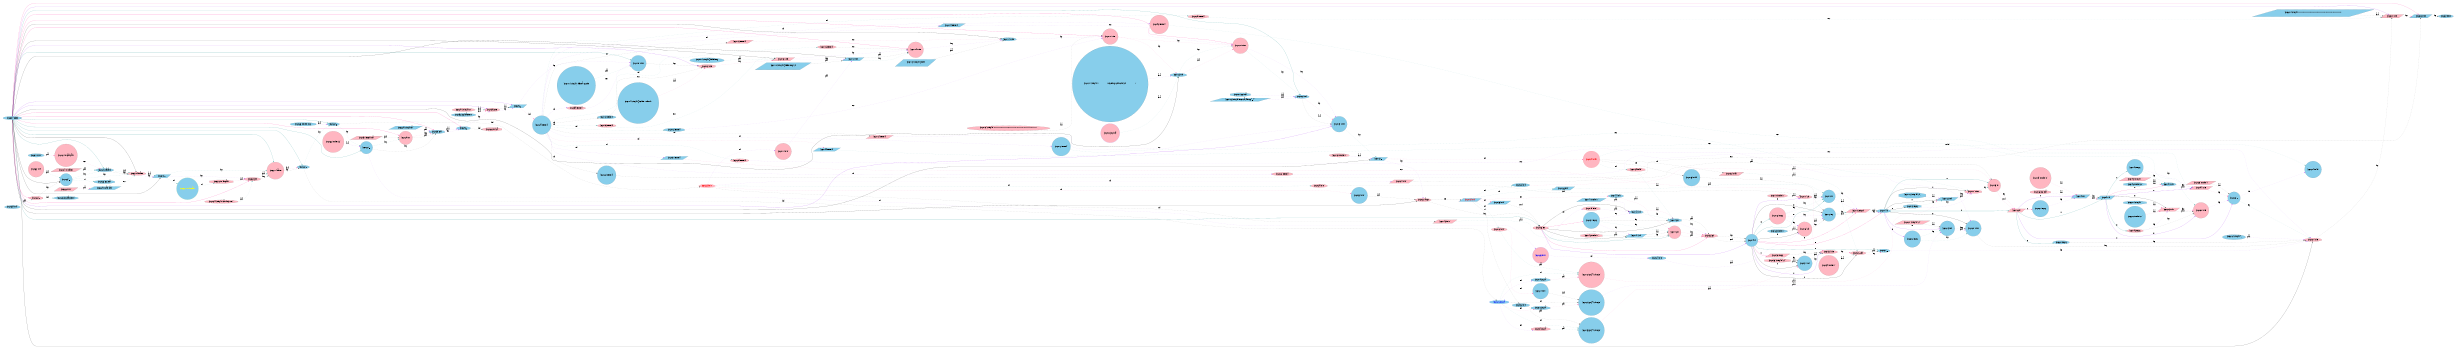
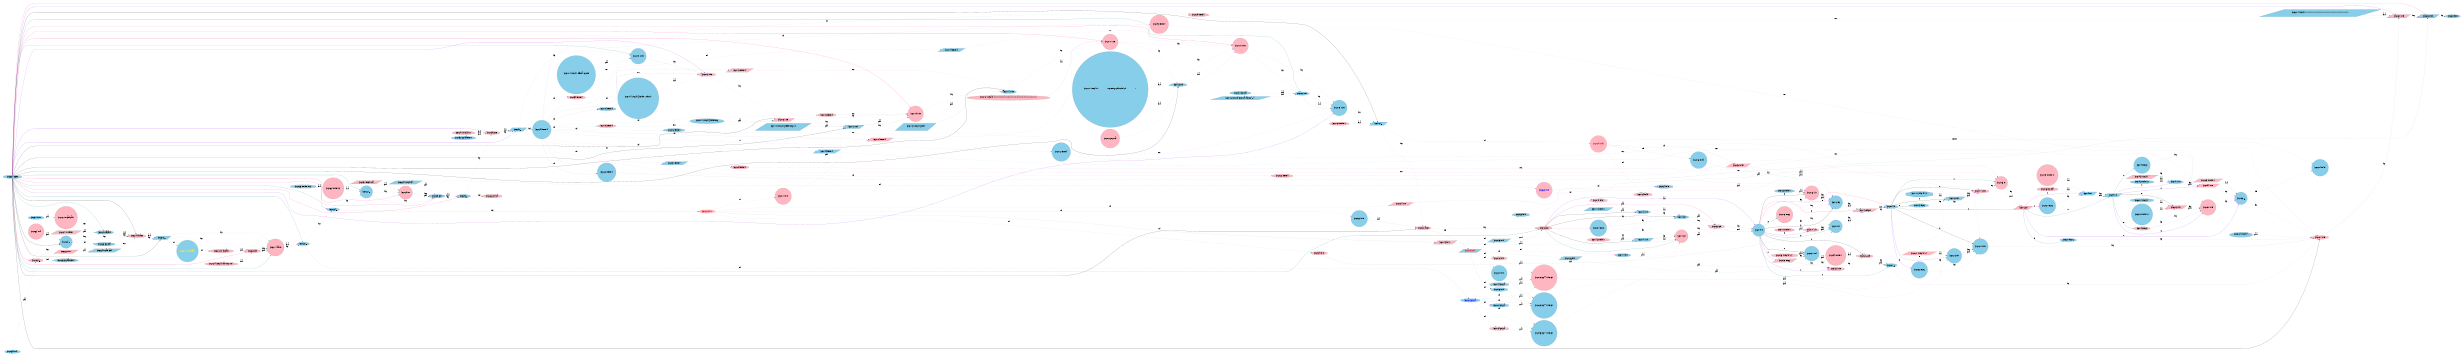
(1511, 269) -> (1484, 259)
